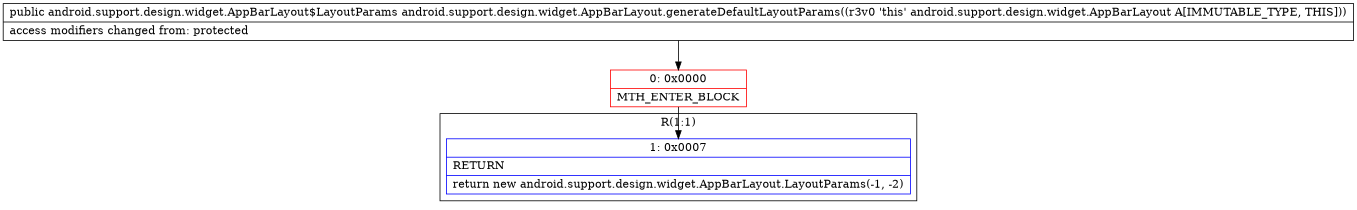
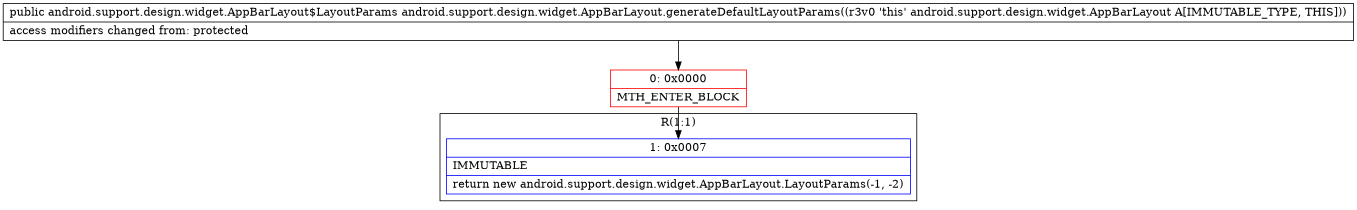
(479, 166) -> (490, 166)
